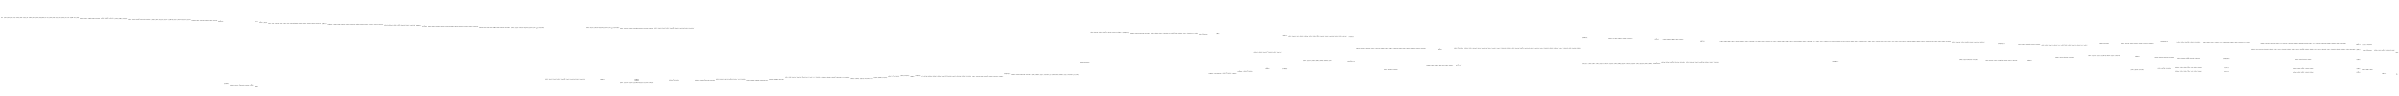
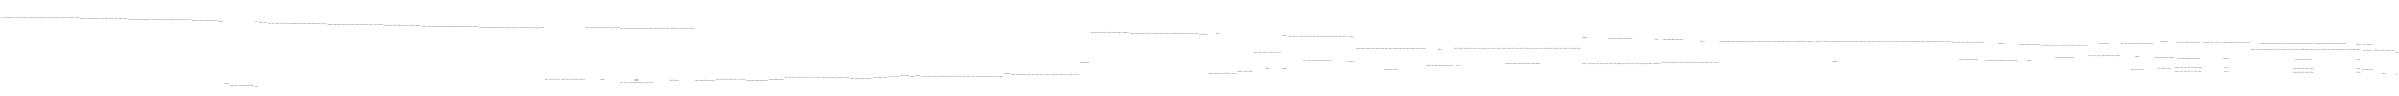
none -> (1522, 63)
